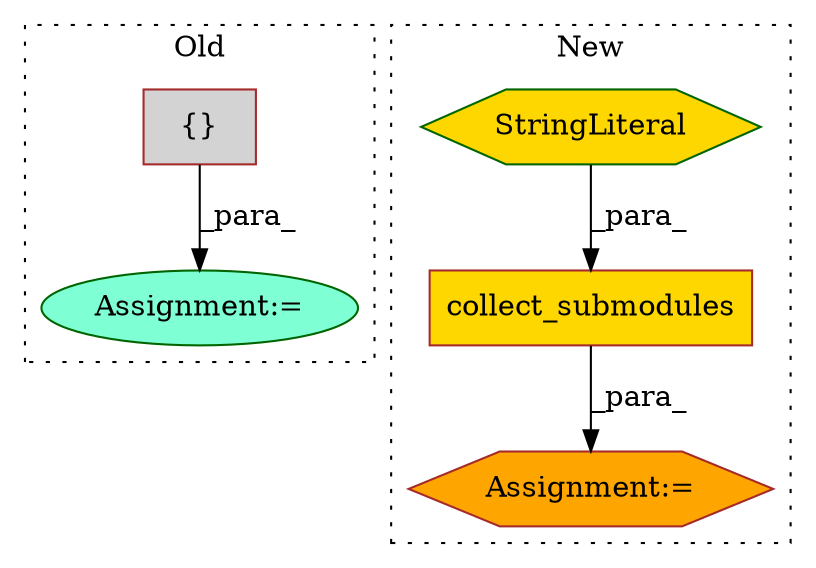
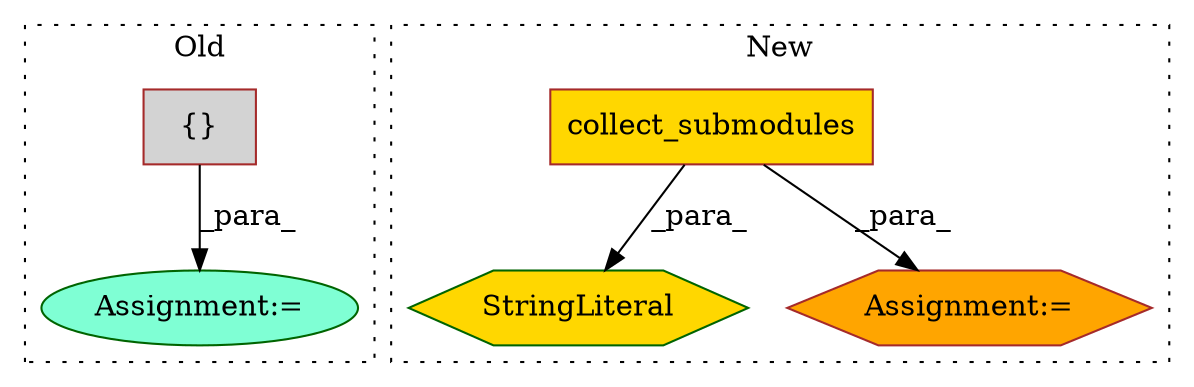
(591, 207) -> (651, 209)
